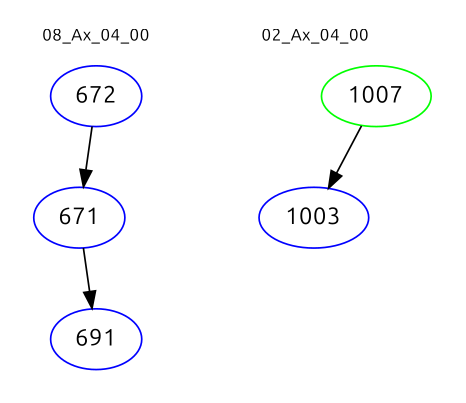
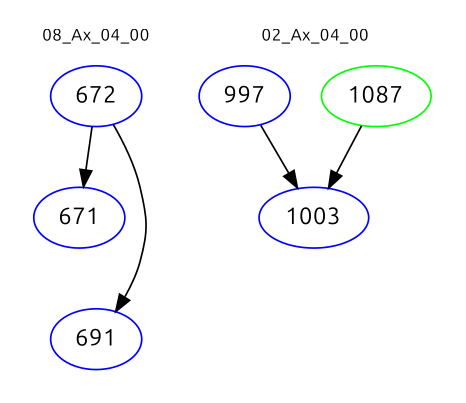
none -> (245, 96)
(376, 96) -> (376, 96)
(86, 270) -> (145, 210)
